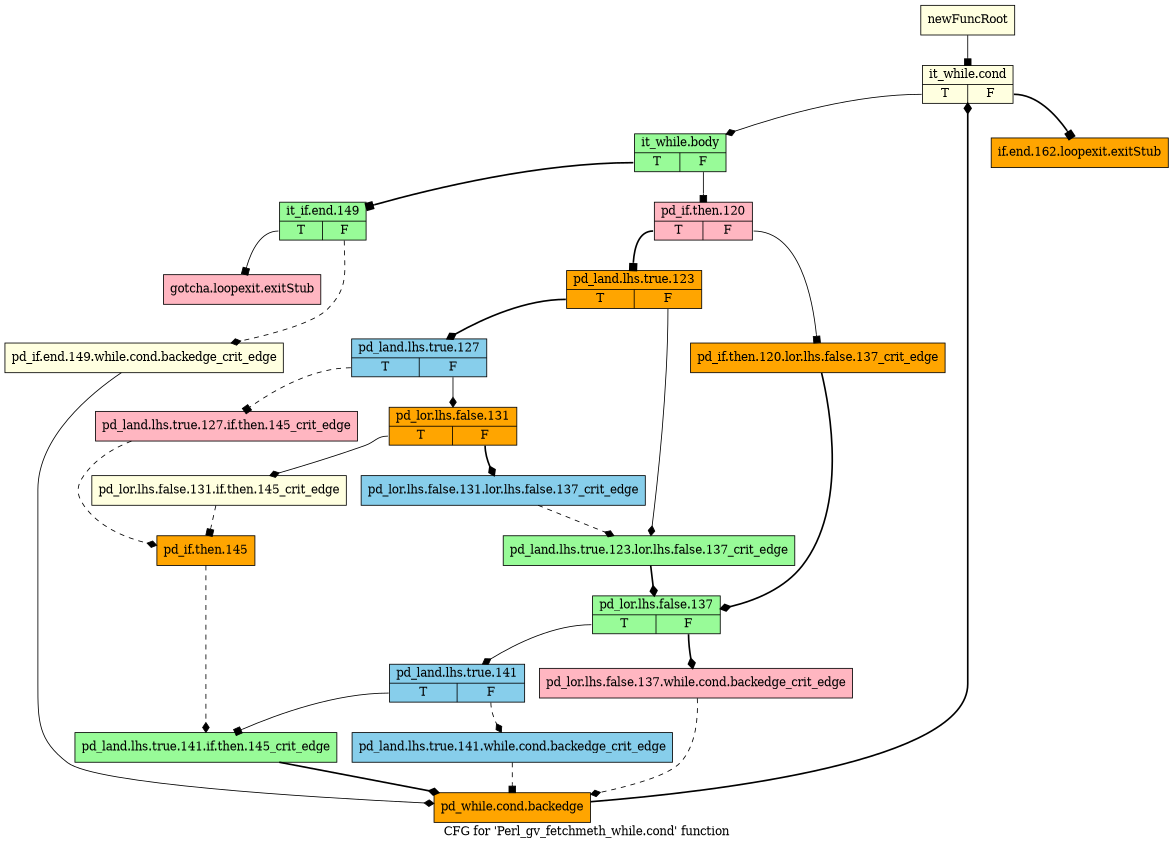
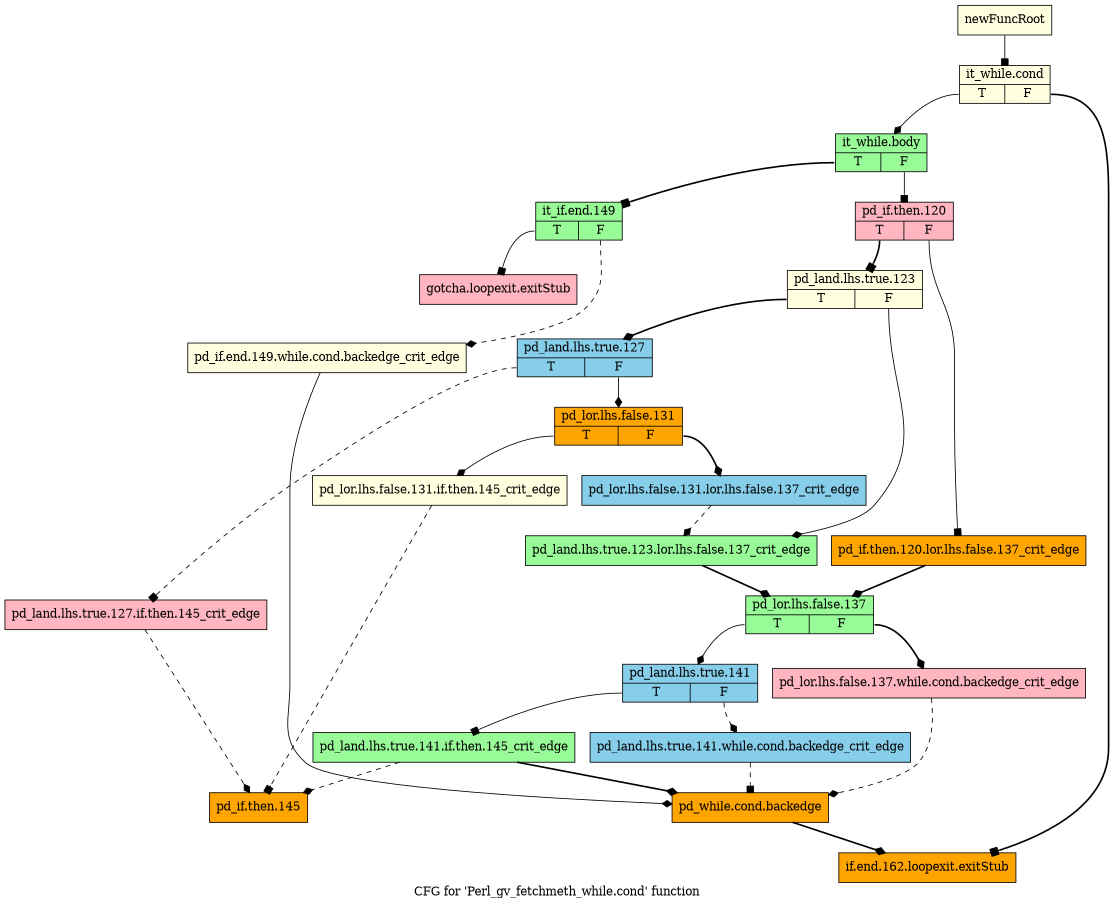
(634, 289) -> (855, 289)
(968, 604) -> (834, 836)
(206, 644) -> (363, 774)
